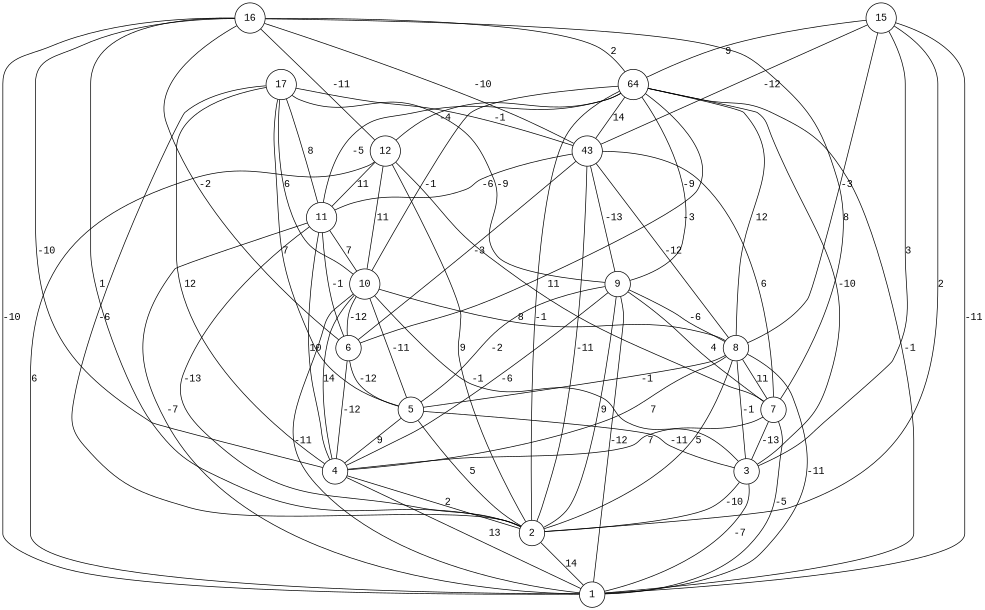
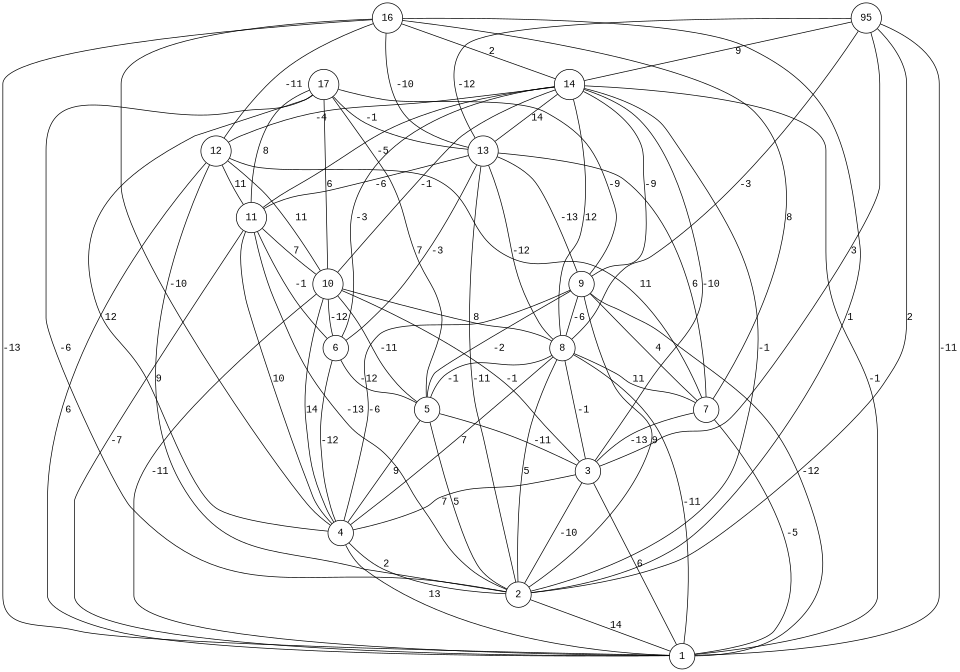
(881, 18) -> (866, 18)
(633, 85) -> (570, 85)
(587, 151) -> (483, 151)
(200, 190) -> none
(12, 317) -> (12, 348)
(569, 455) -> (461, 491)
(740, 533) -> (640, 564)
